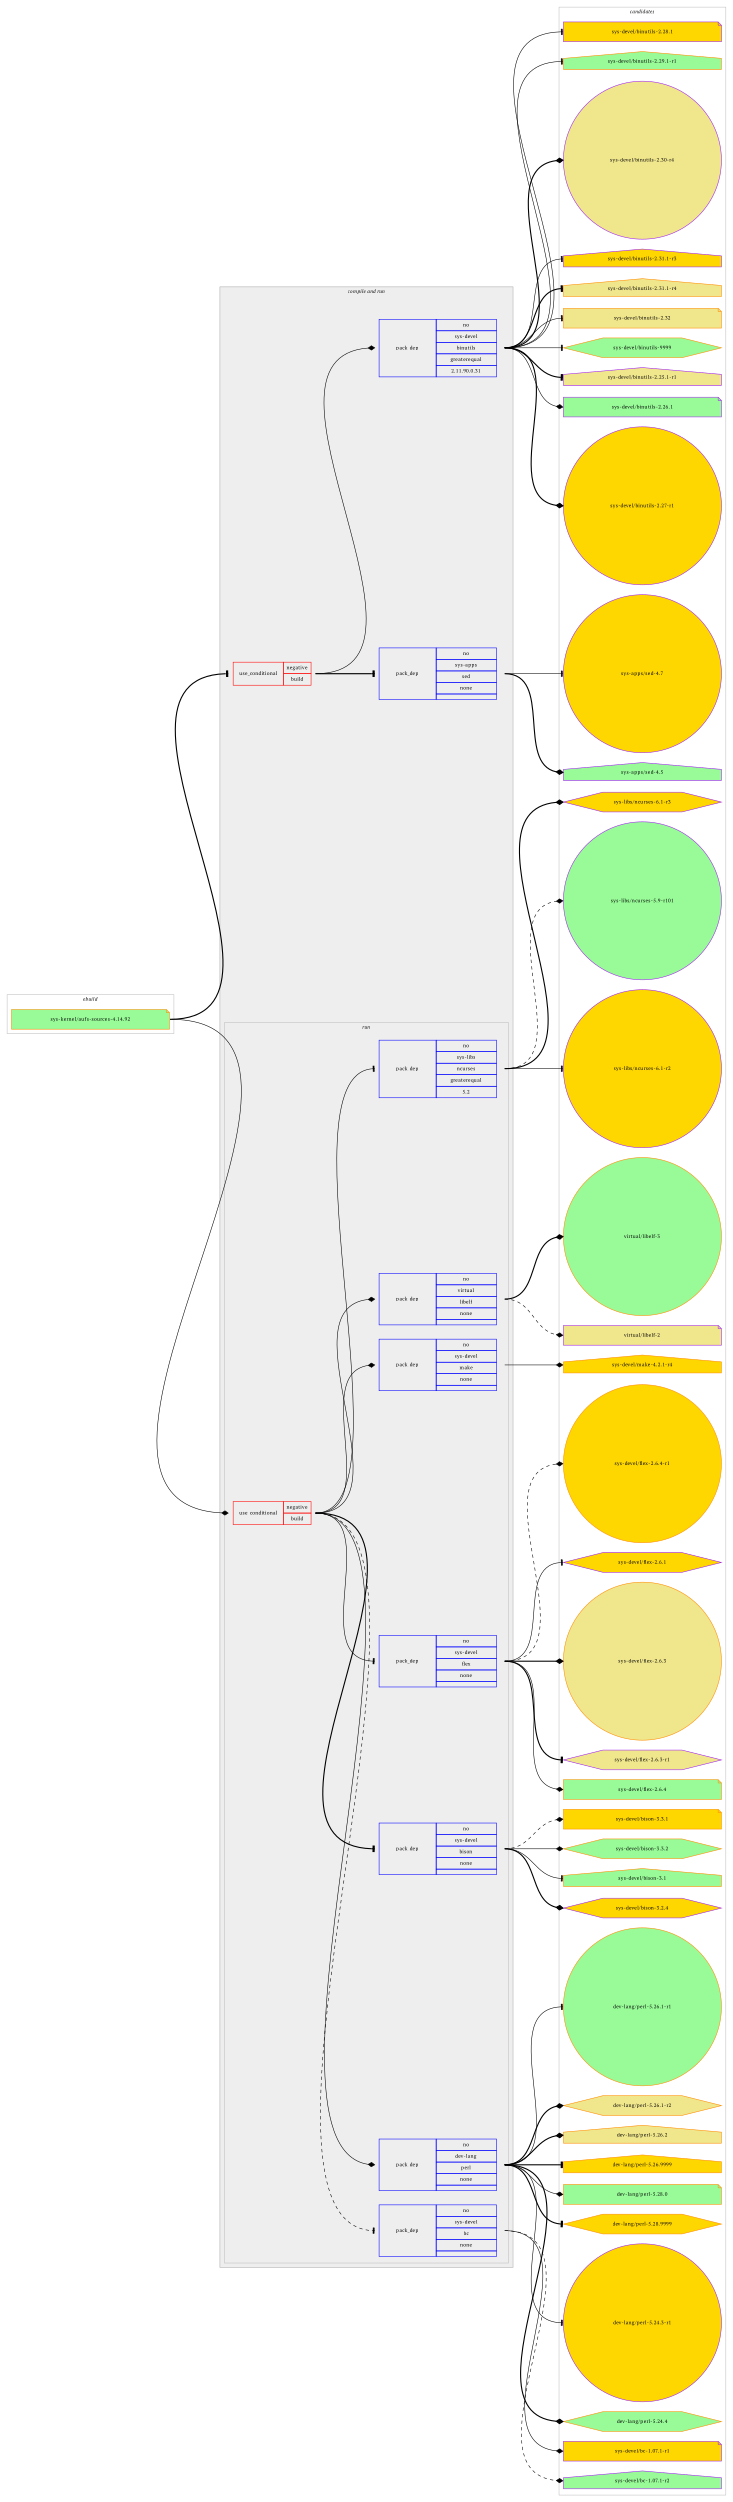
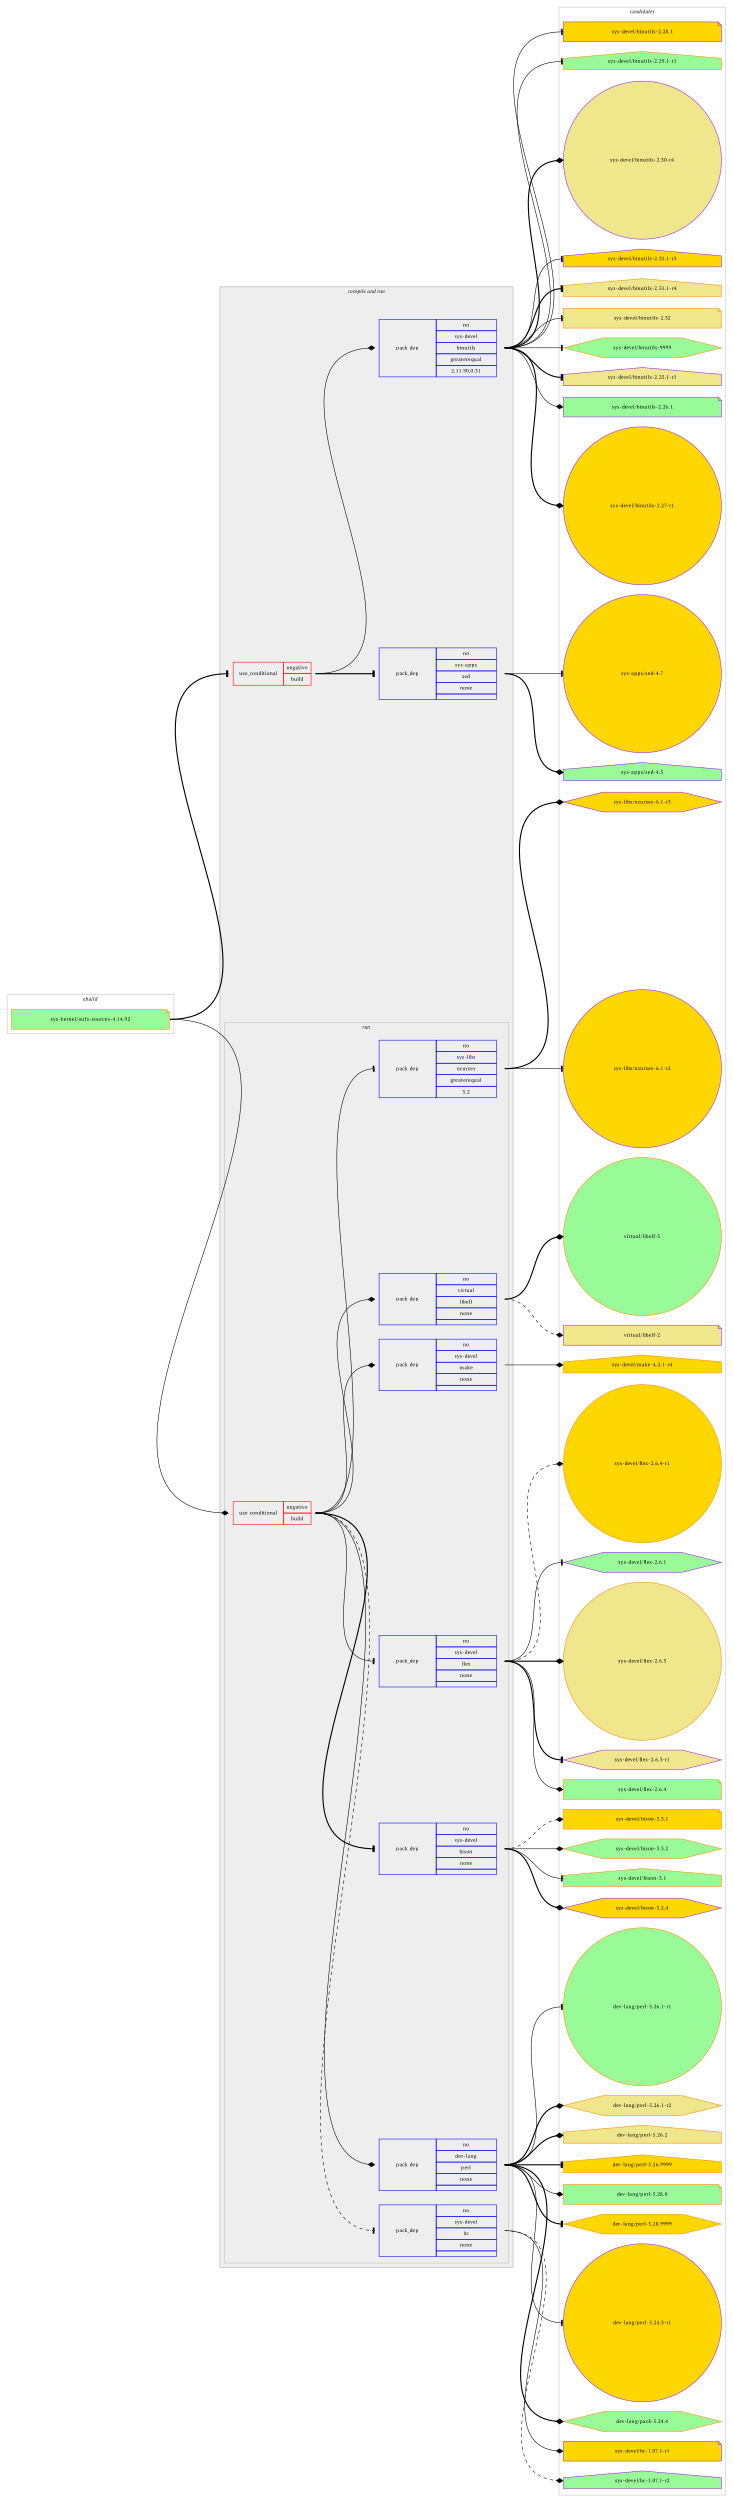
(642, 901) -> none
(642, 1562) -> (642, 1562)
(642, 2422) -> (642, 2422)
